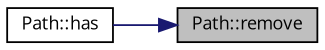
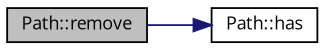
(136, 25) -> (170, 25)
